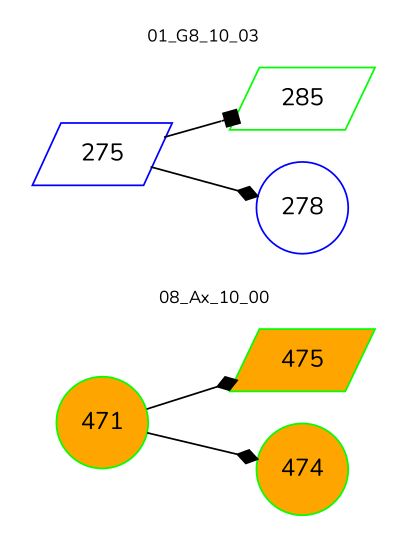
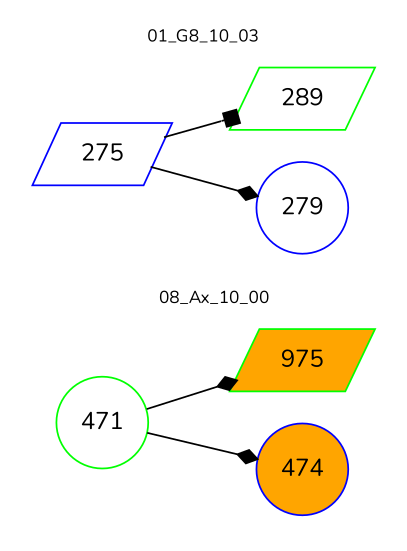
(302, 99) -> (302, 99)
(302, 208) -> (302, 208)
(302, 360) -> (302, 360)
(102, 423) -> (102, 423)
(302, 469) -> (302, 469)
